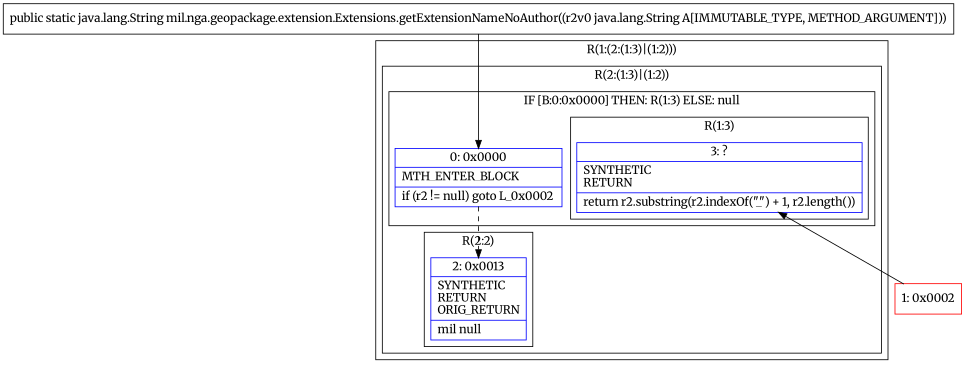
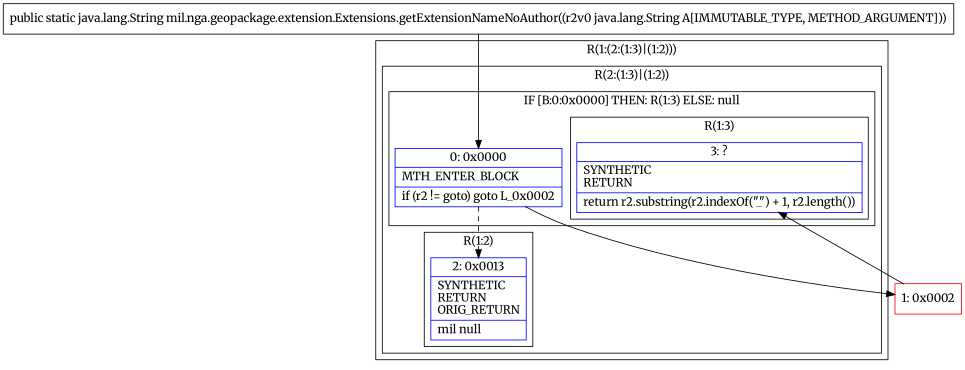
(478, 197) -> (479, 197)
(479, 242) -> (479, 242)
none -> (702, 263)
